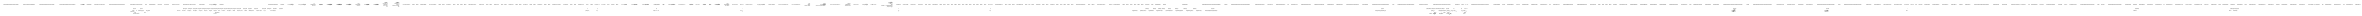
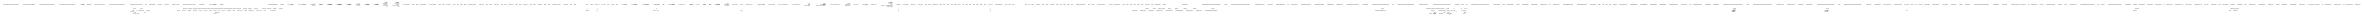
(581, 5) -> none
(1020, 5) -> none
